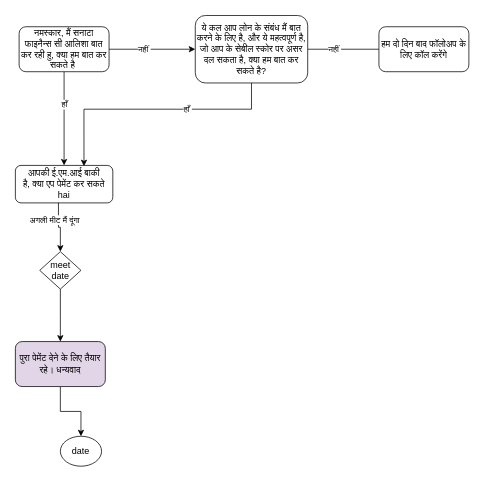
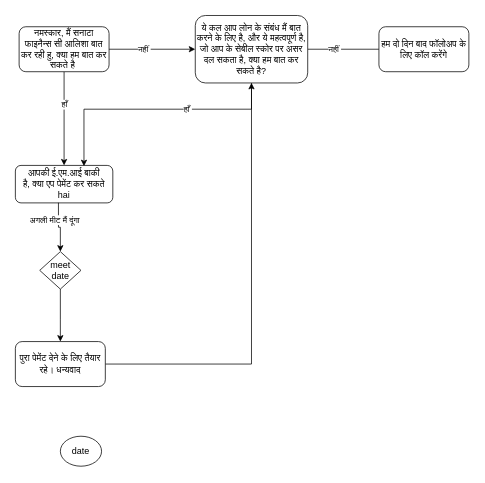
(60, 364) -> (60, 364)
(60, 409) -> (252, 310)
